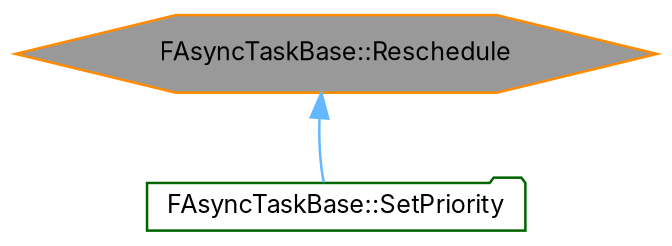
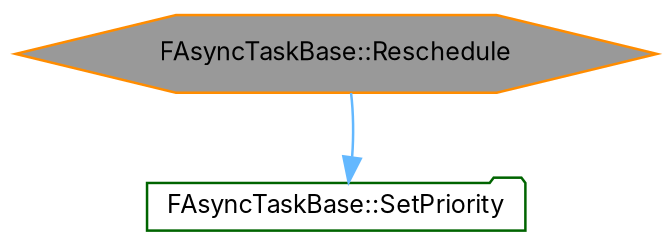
(320, 151) -> (353, 125)
